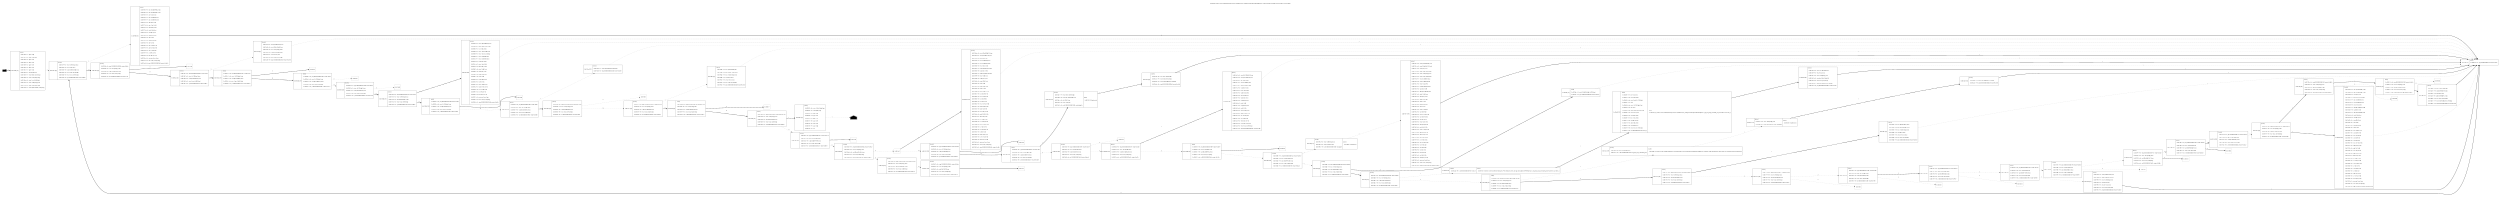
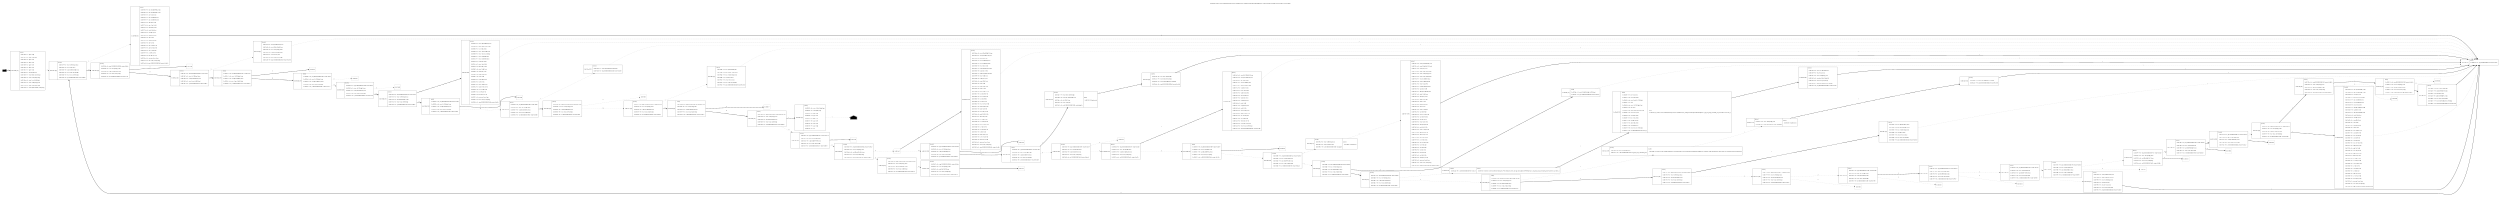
none -> (2271, 143)
